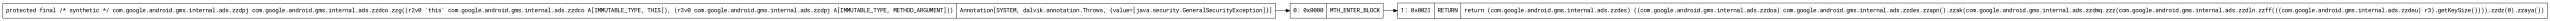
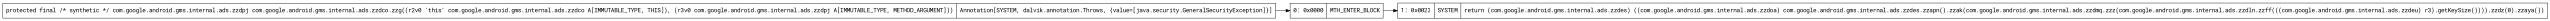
(1448, 10) -> (1448, 10)
